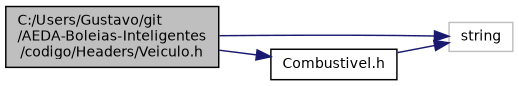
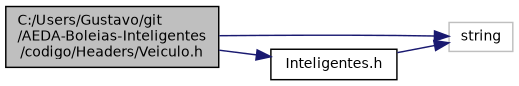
(334, 64) -> (334, 64)
